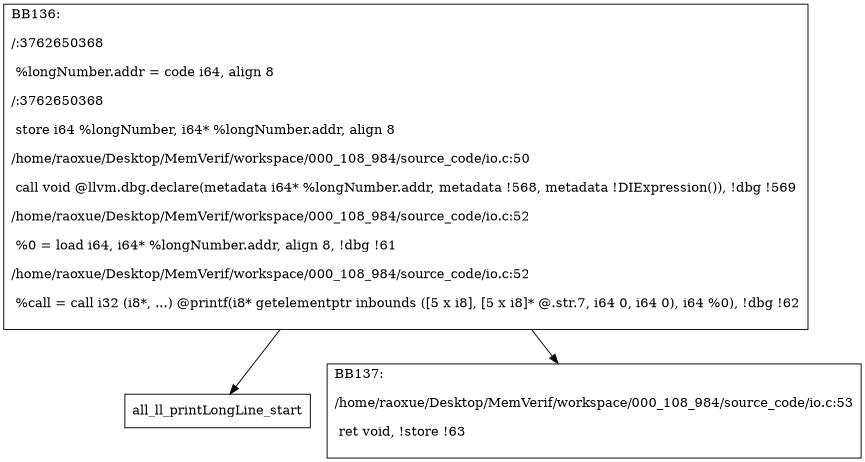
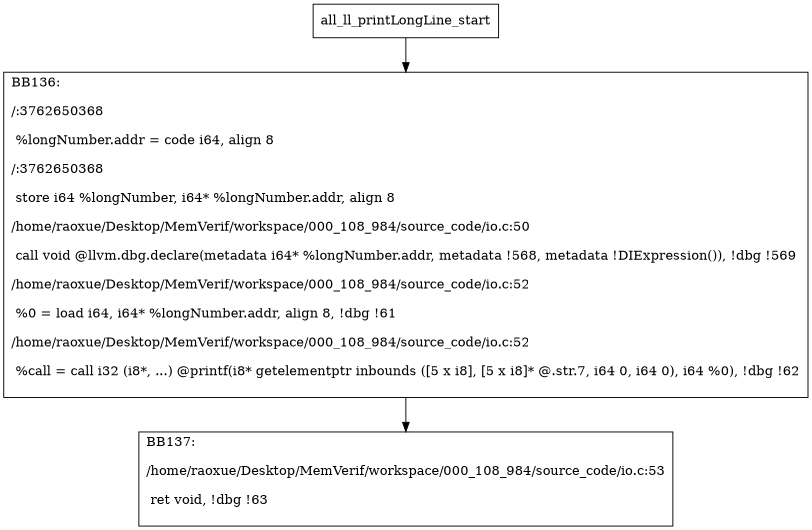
(258, 358) -> (406, 50)
(400, 432) -> (207, 500)
